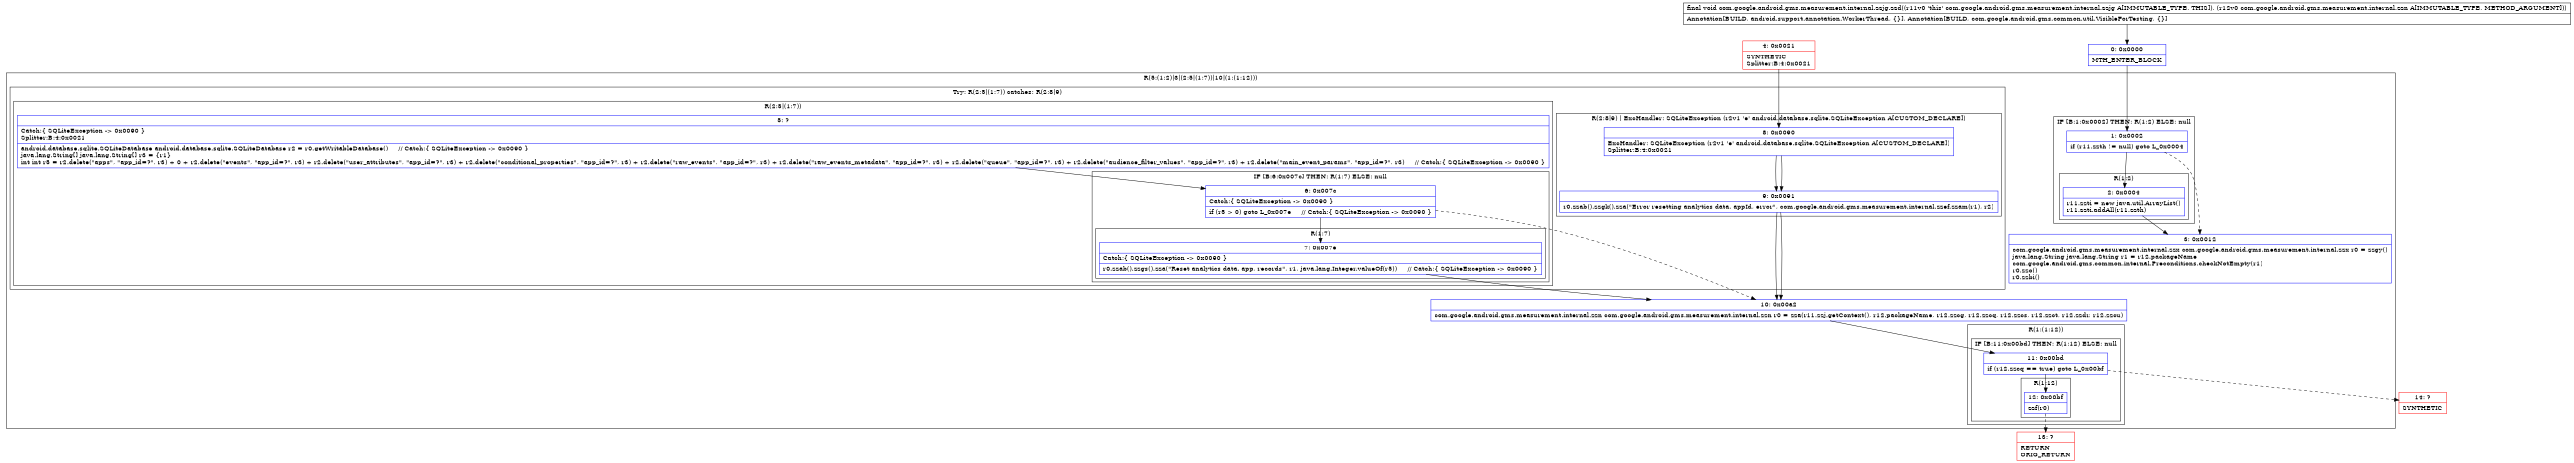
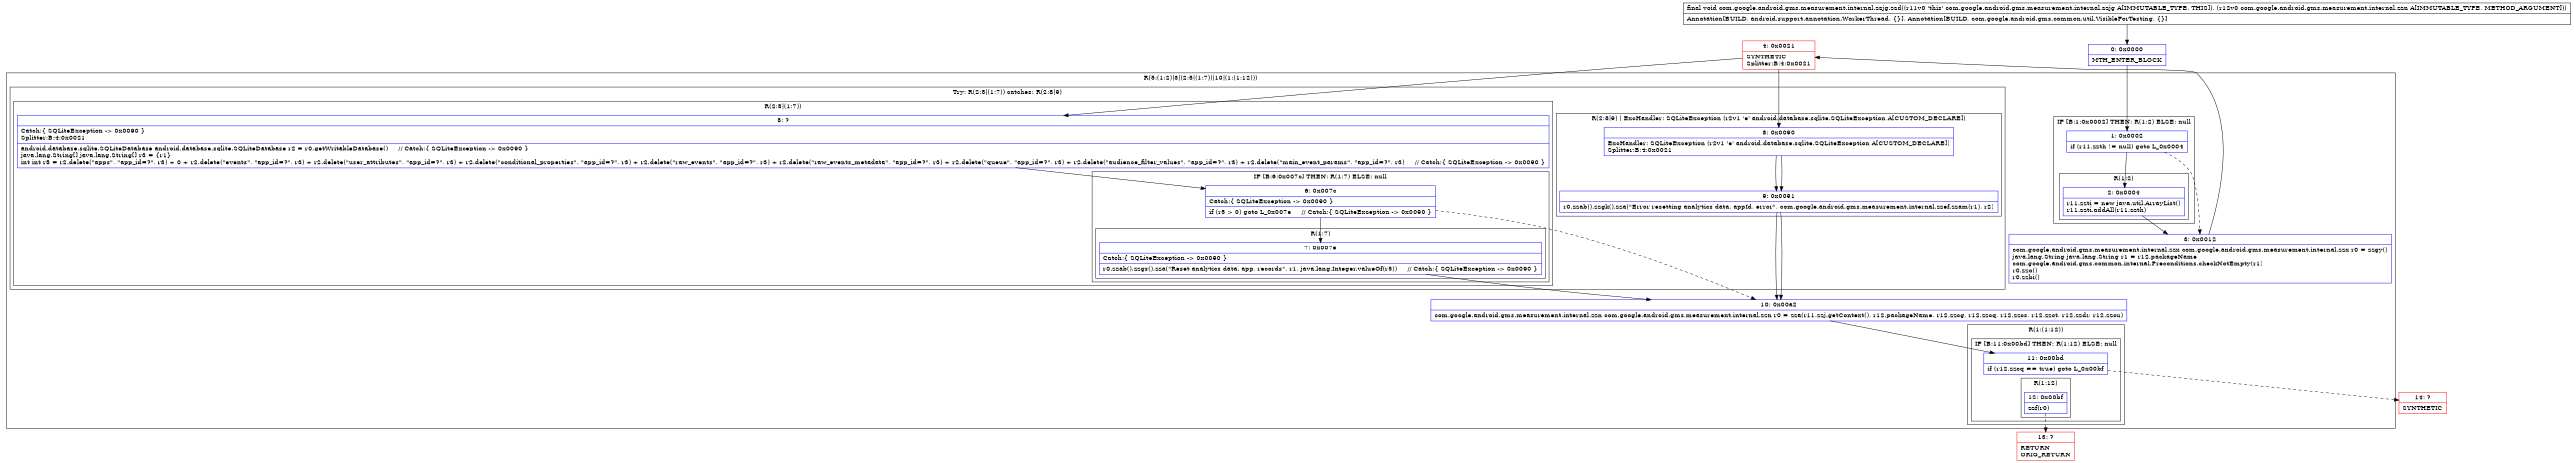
none -> (2093, 69)
none -> (1422, 84)
(2046, 381) -> none
